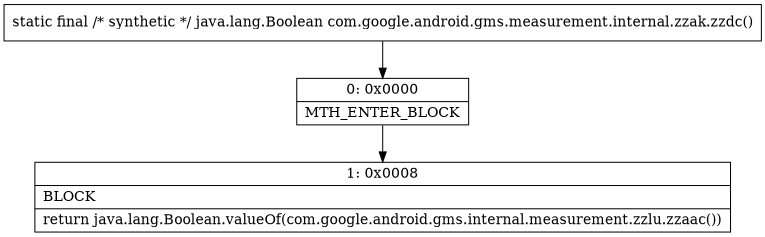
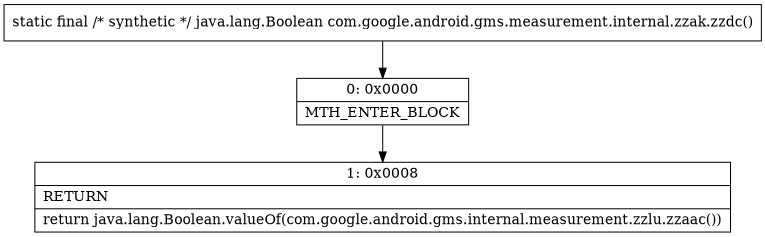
(69, 197) -> (76, 197)
